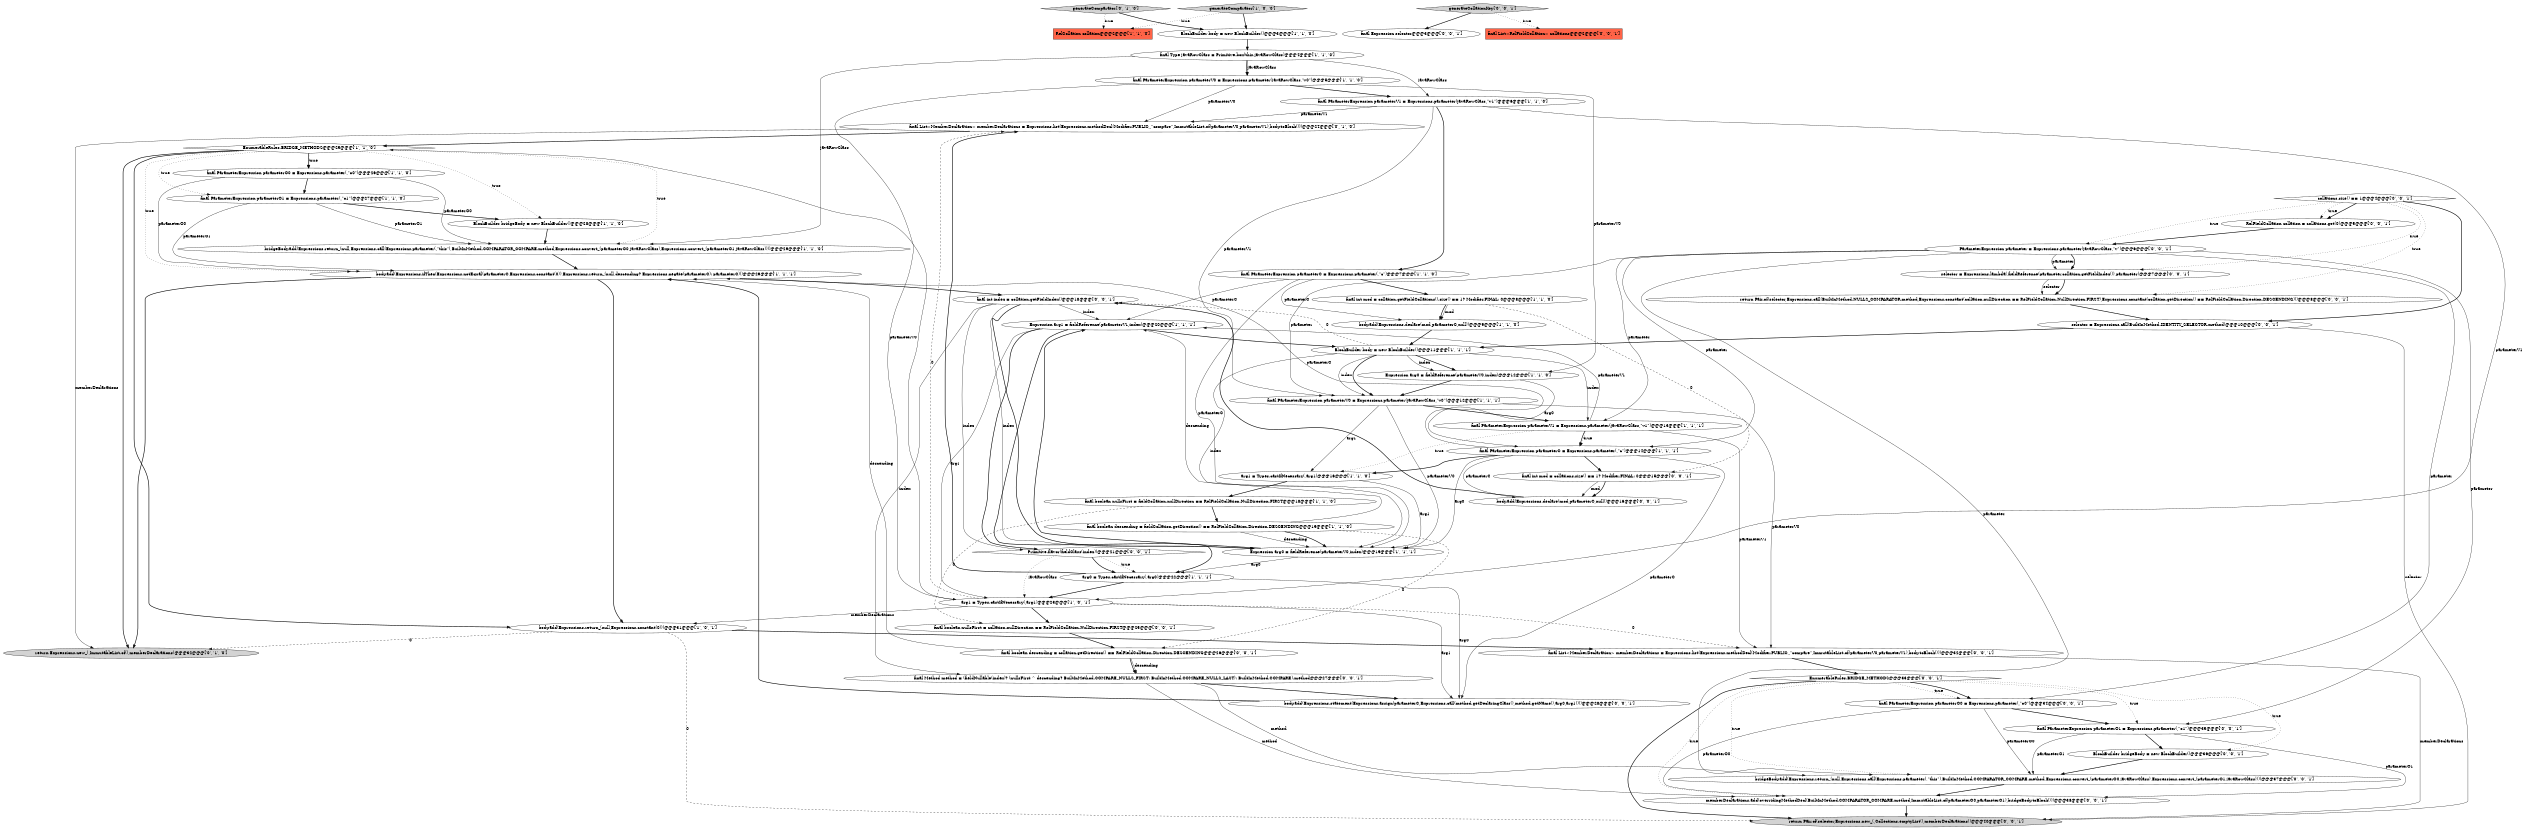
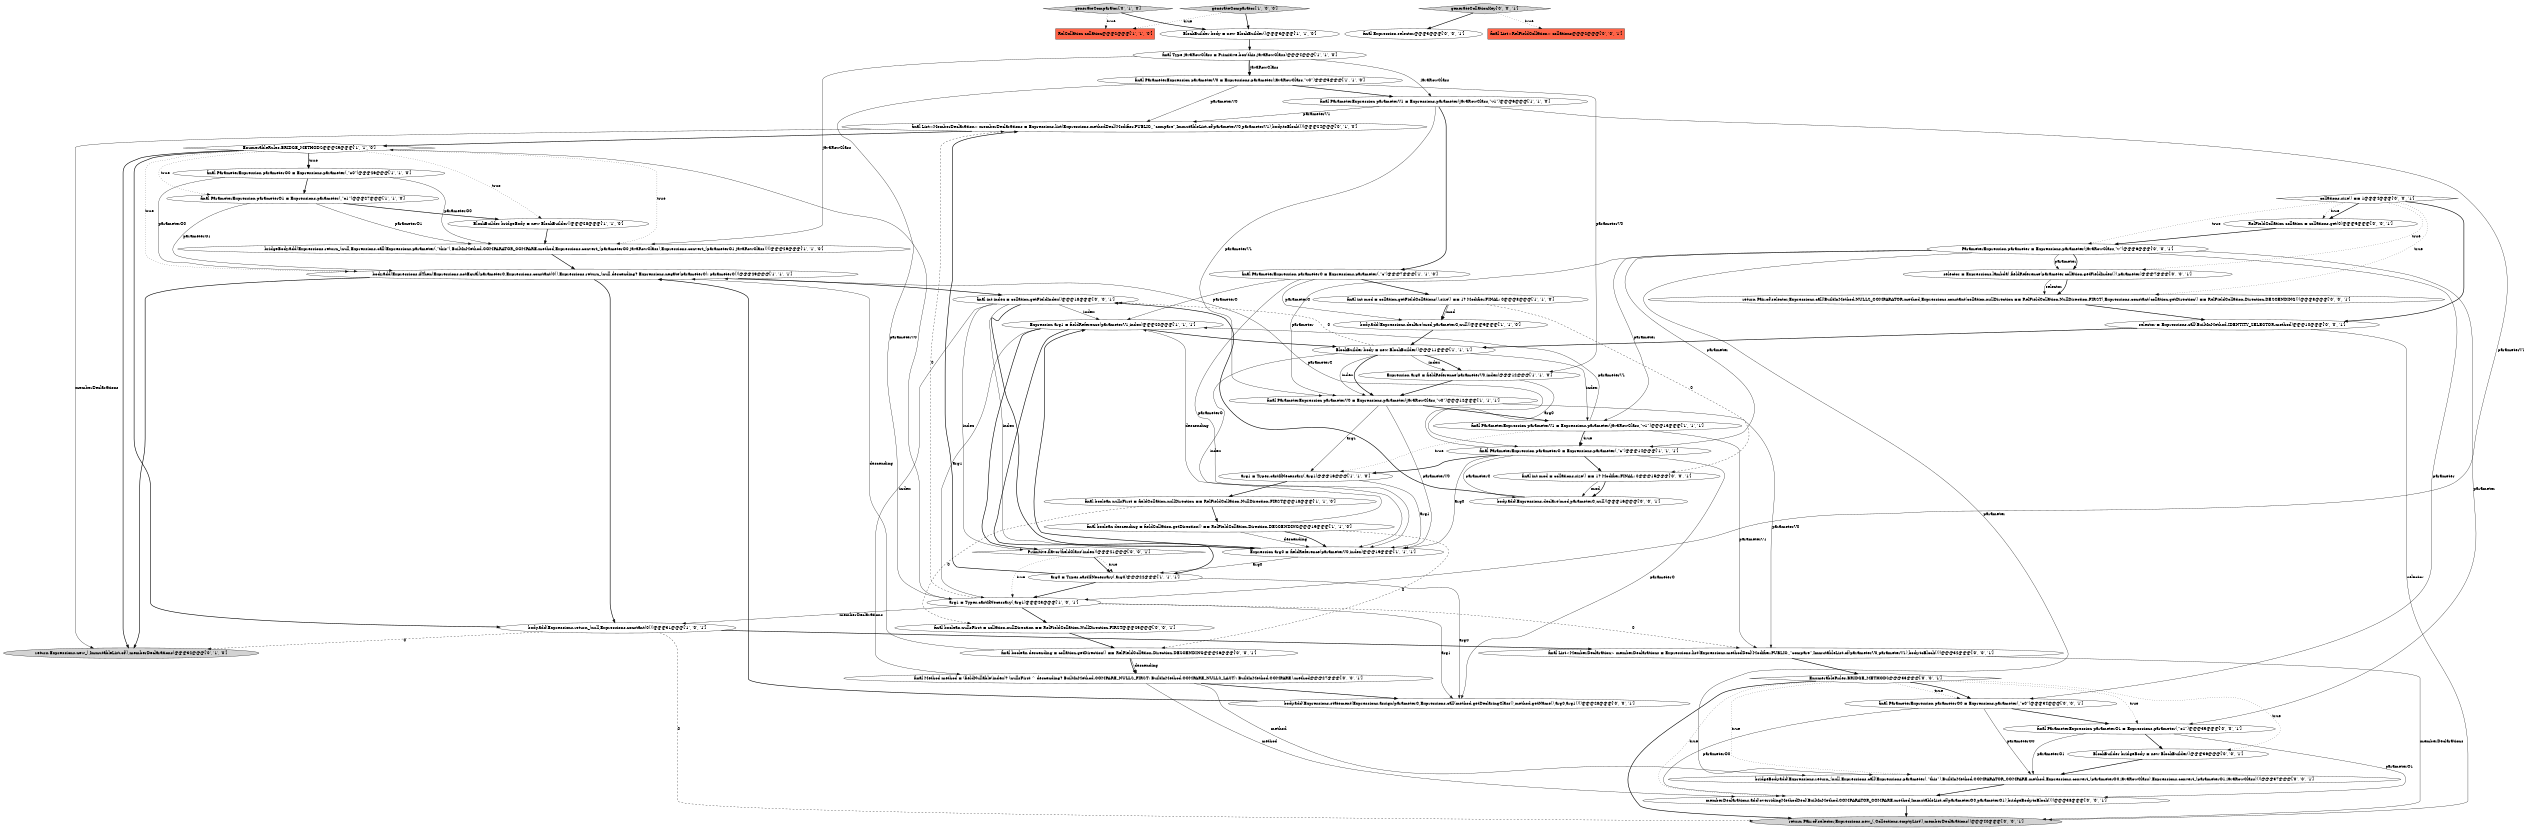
(1043, 577) -> (1021, 577)
